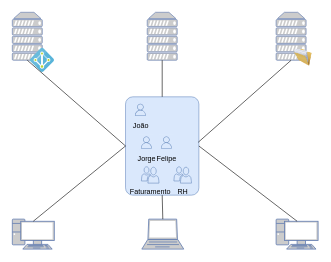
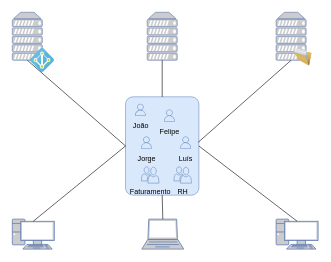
(166, 143) -> (169, 116)
none -> (186, 143)
